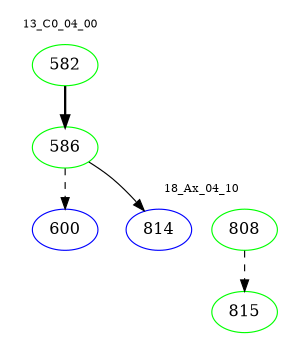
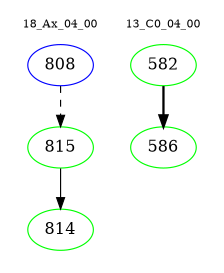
(202, 189) -> (61, 25)
(124, 190) -> (61, 183)
(65, 230) -> none
(159, 230) -> (61, 230)
(245, 230) -> (61, 65)
